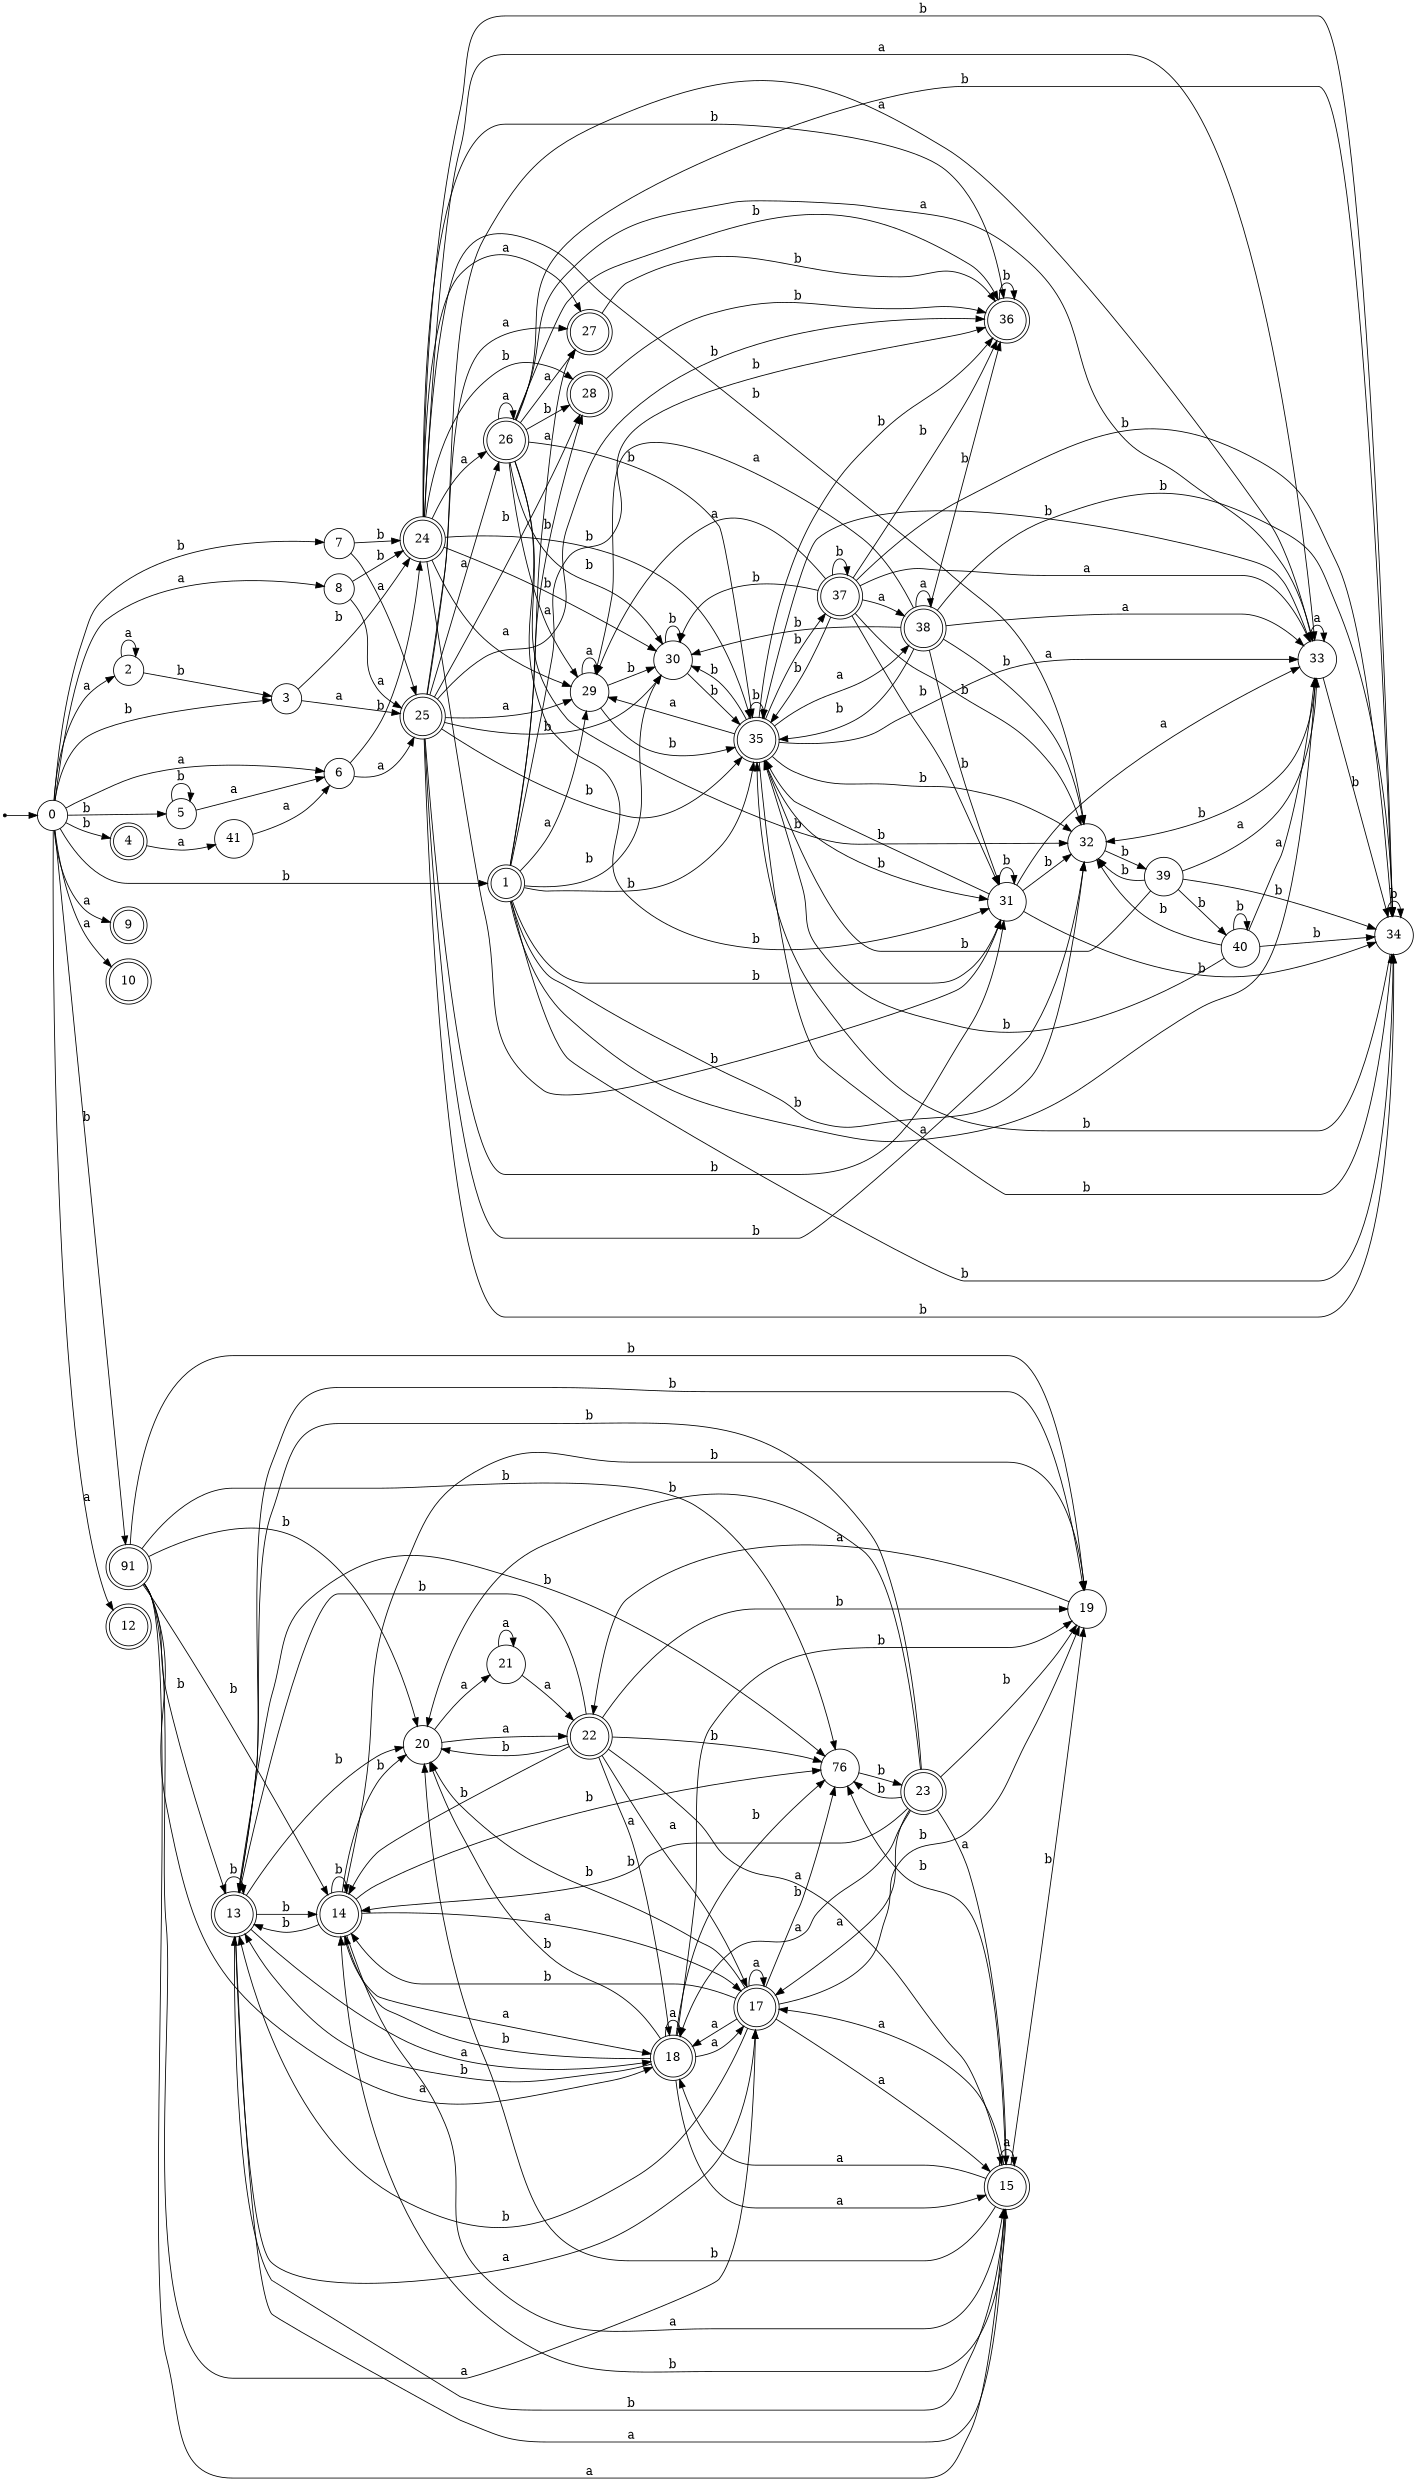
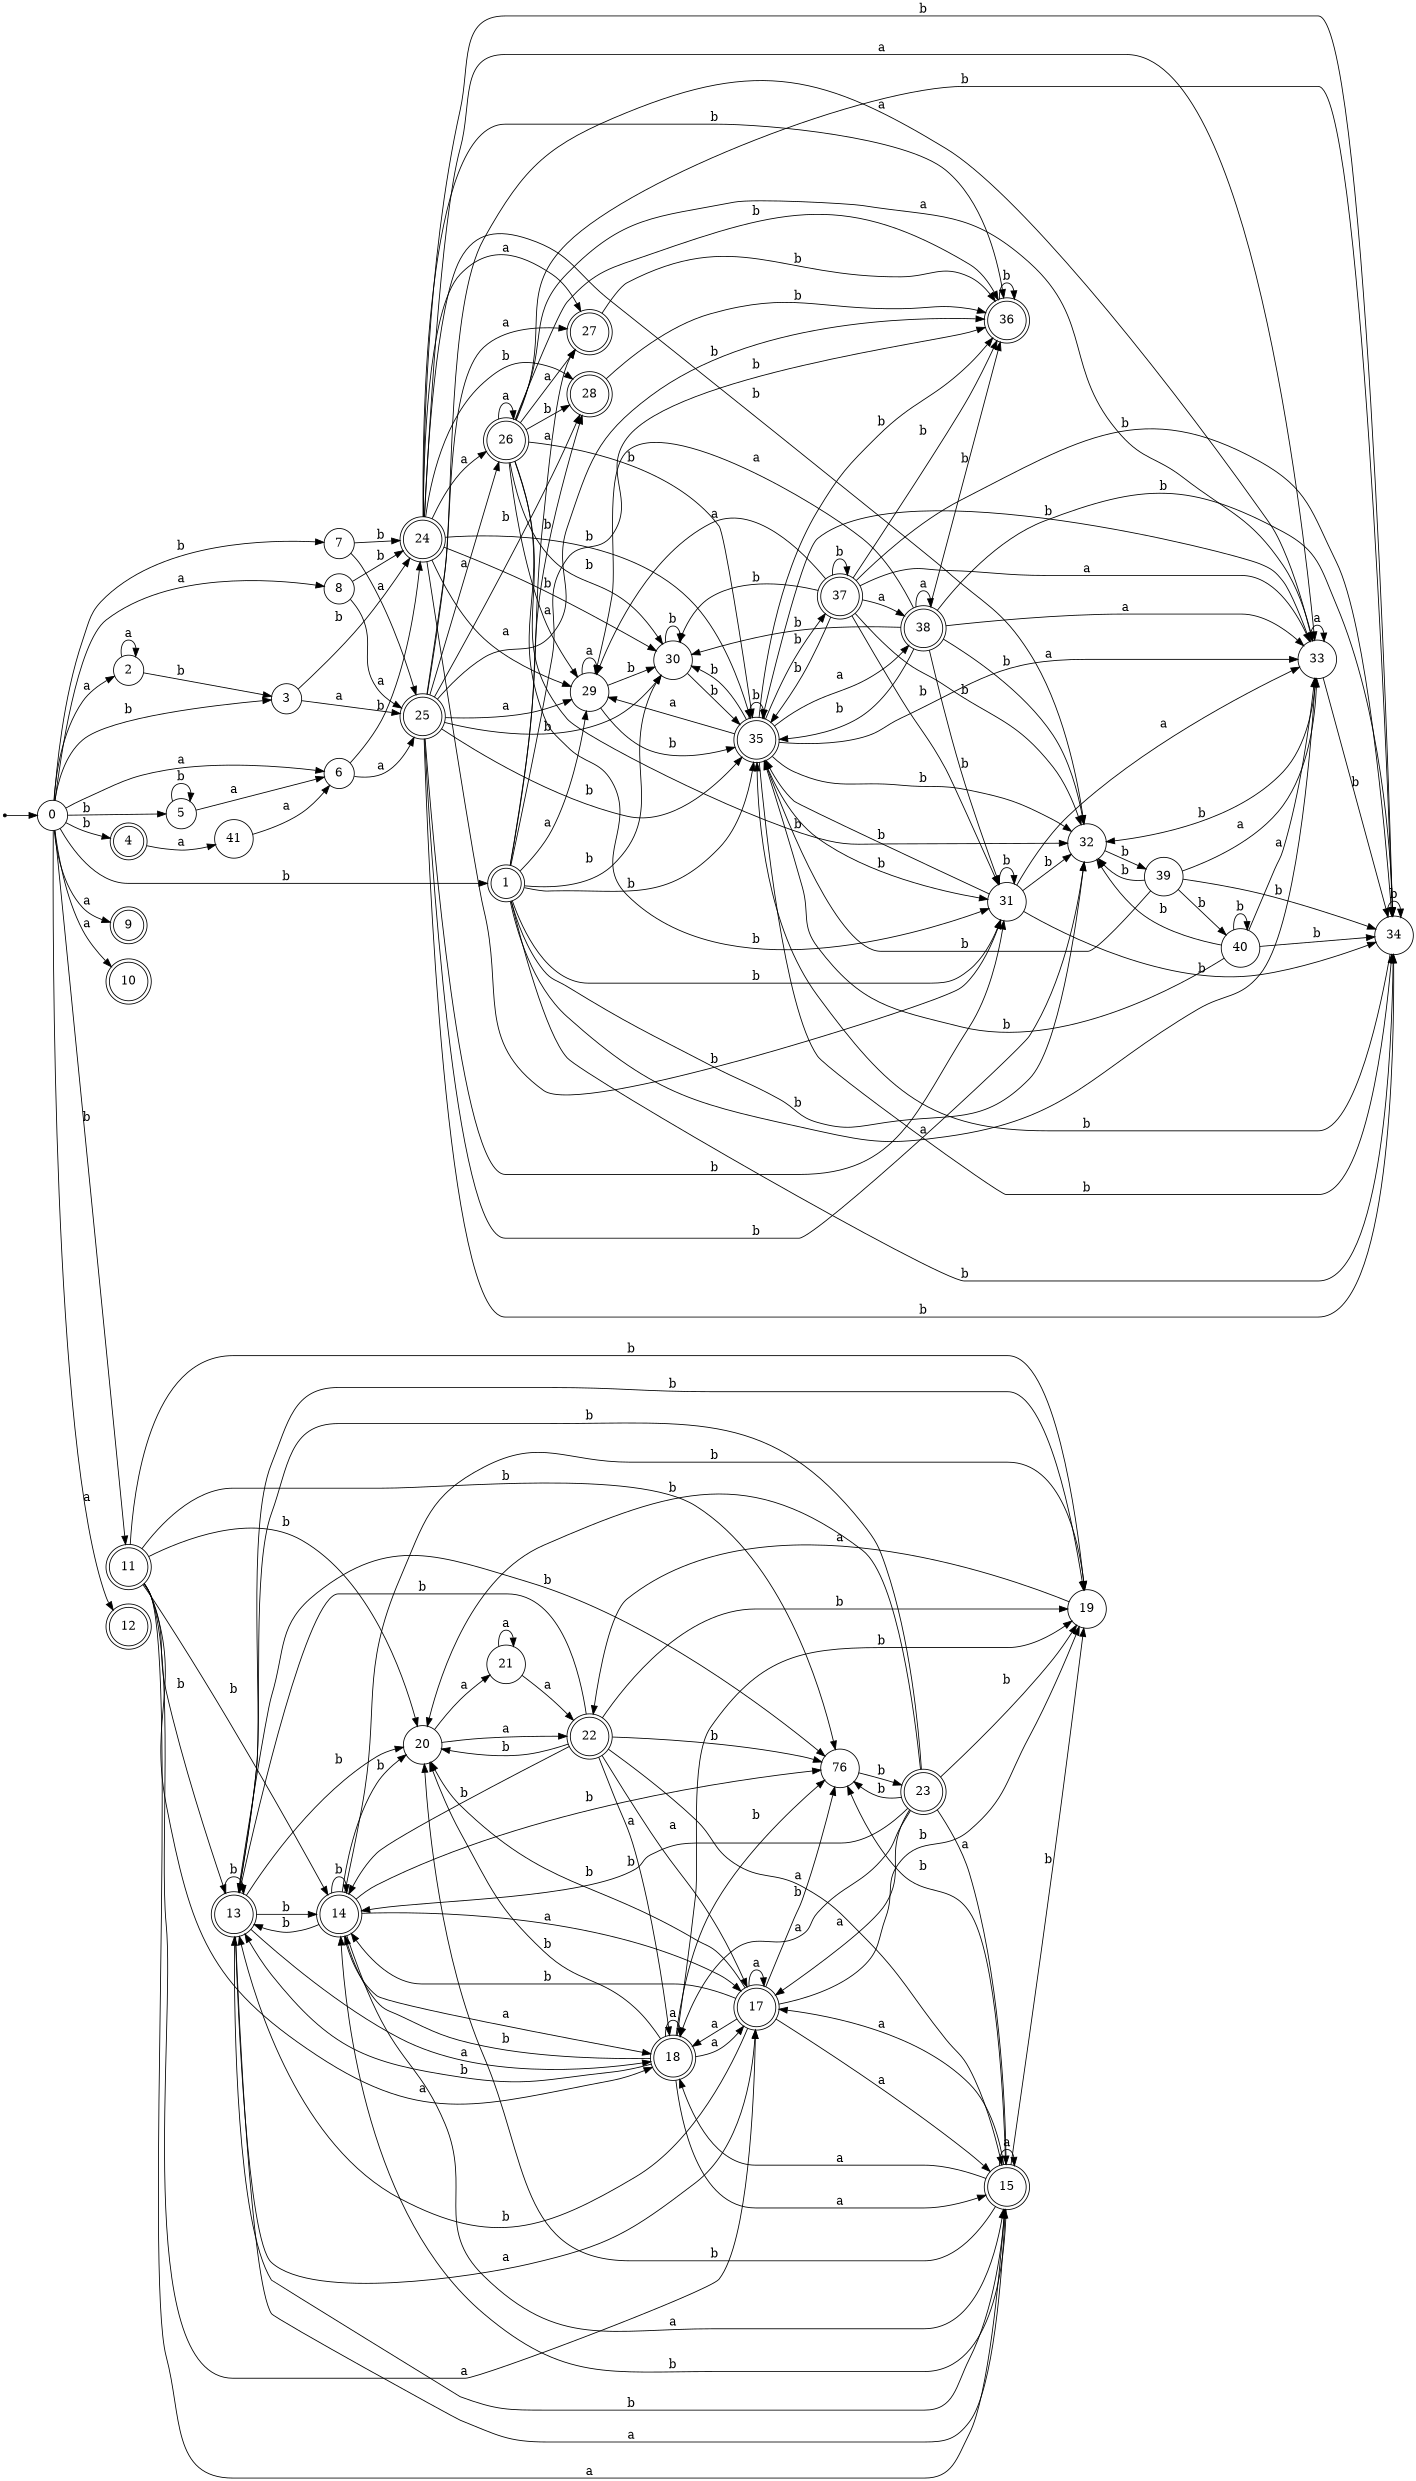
(129, 1567) -> (129, 1567)
